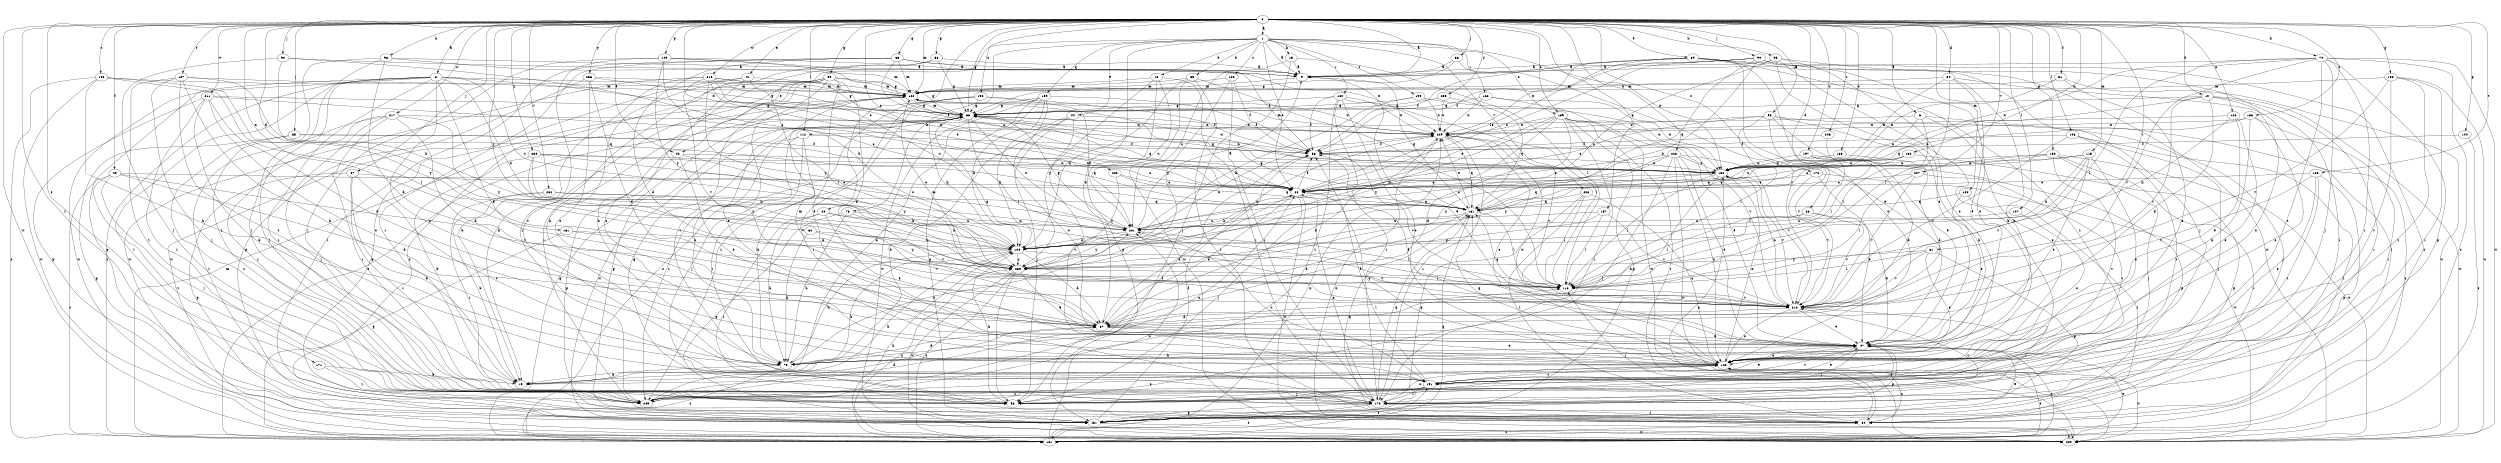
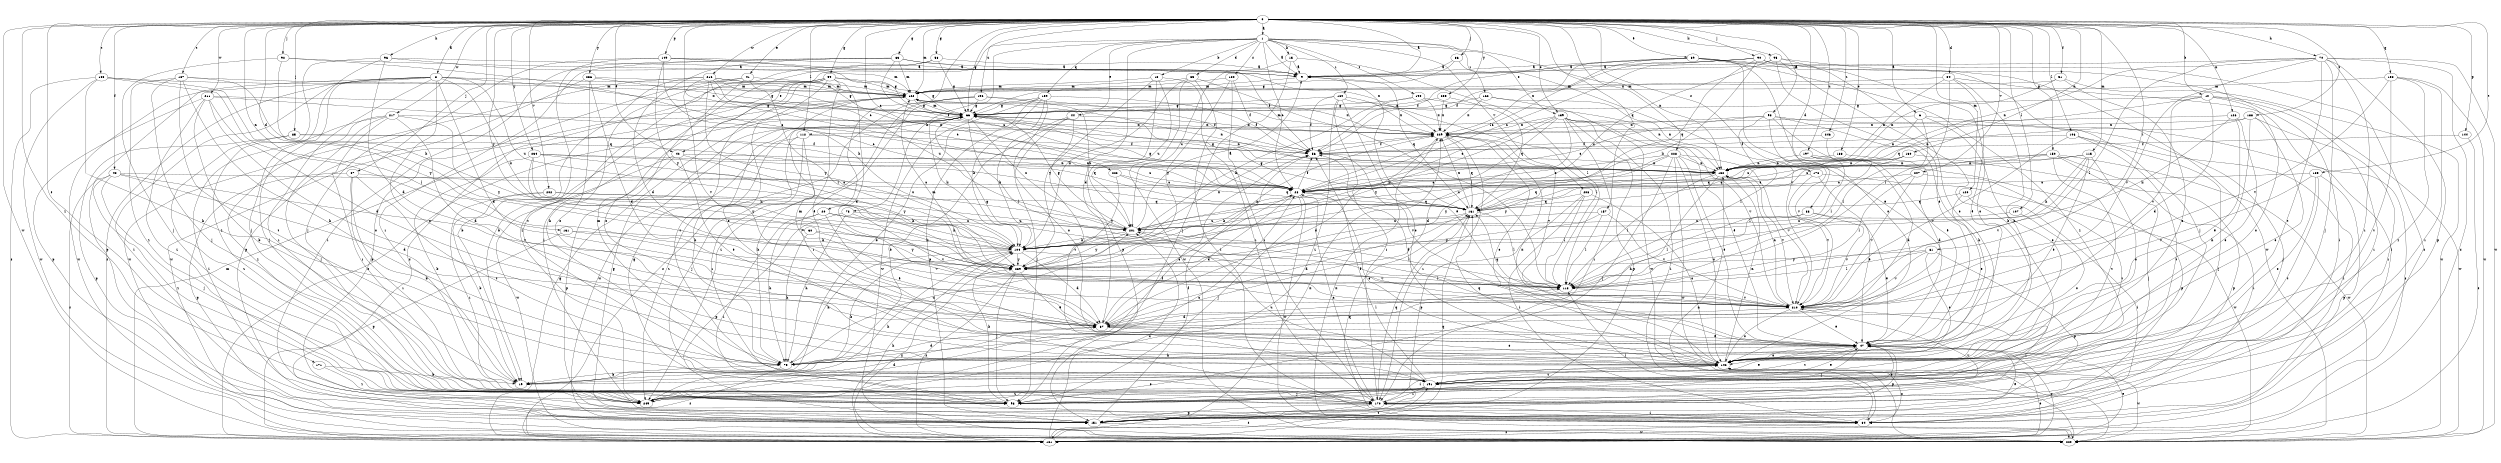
(599, 221) -> (599, 221)
(1420, 384) -> (1420, 384)
(1326, 434) -> (876, 427)
